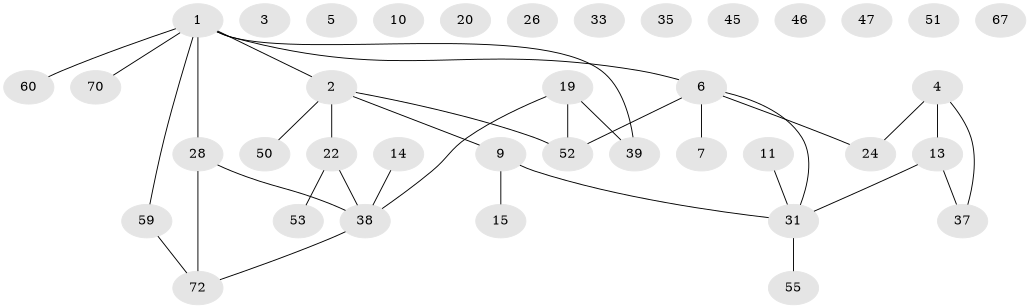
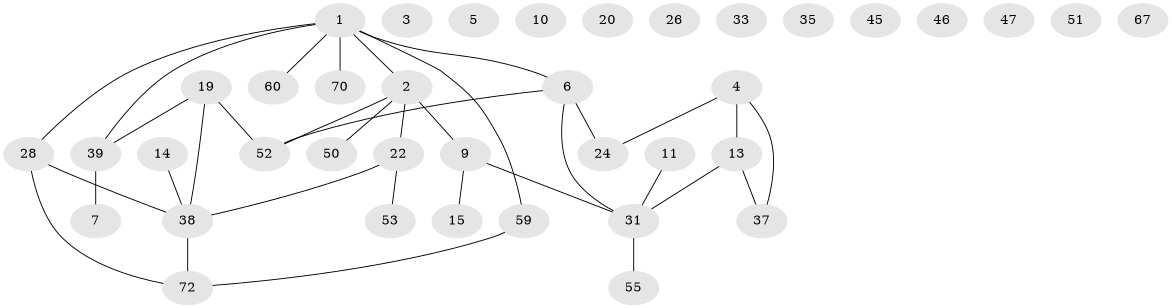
(702, 121) -> (96, 191)
